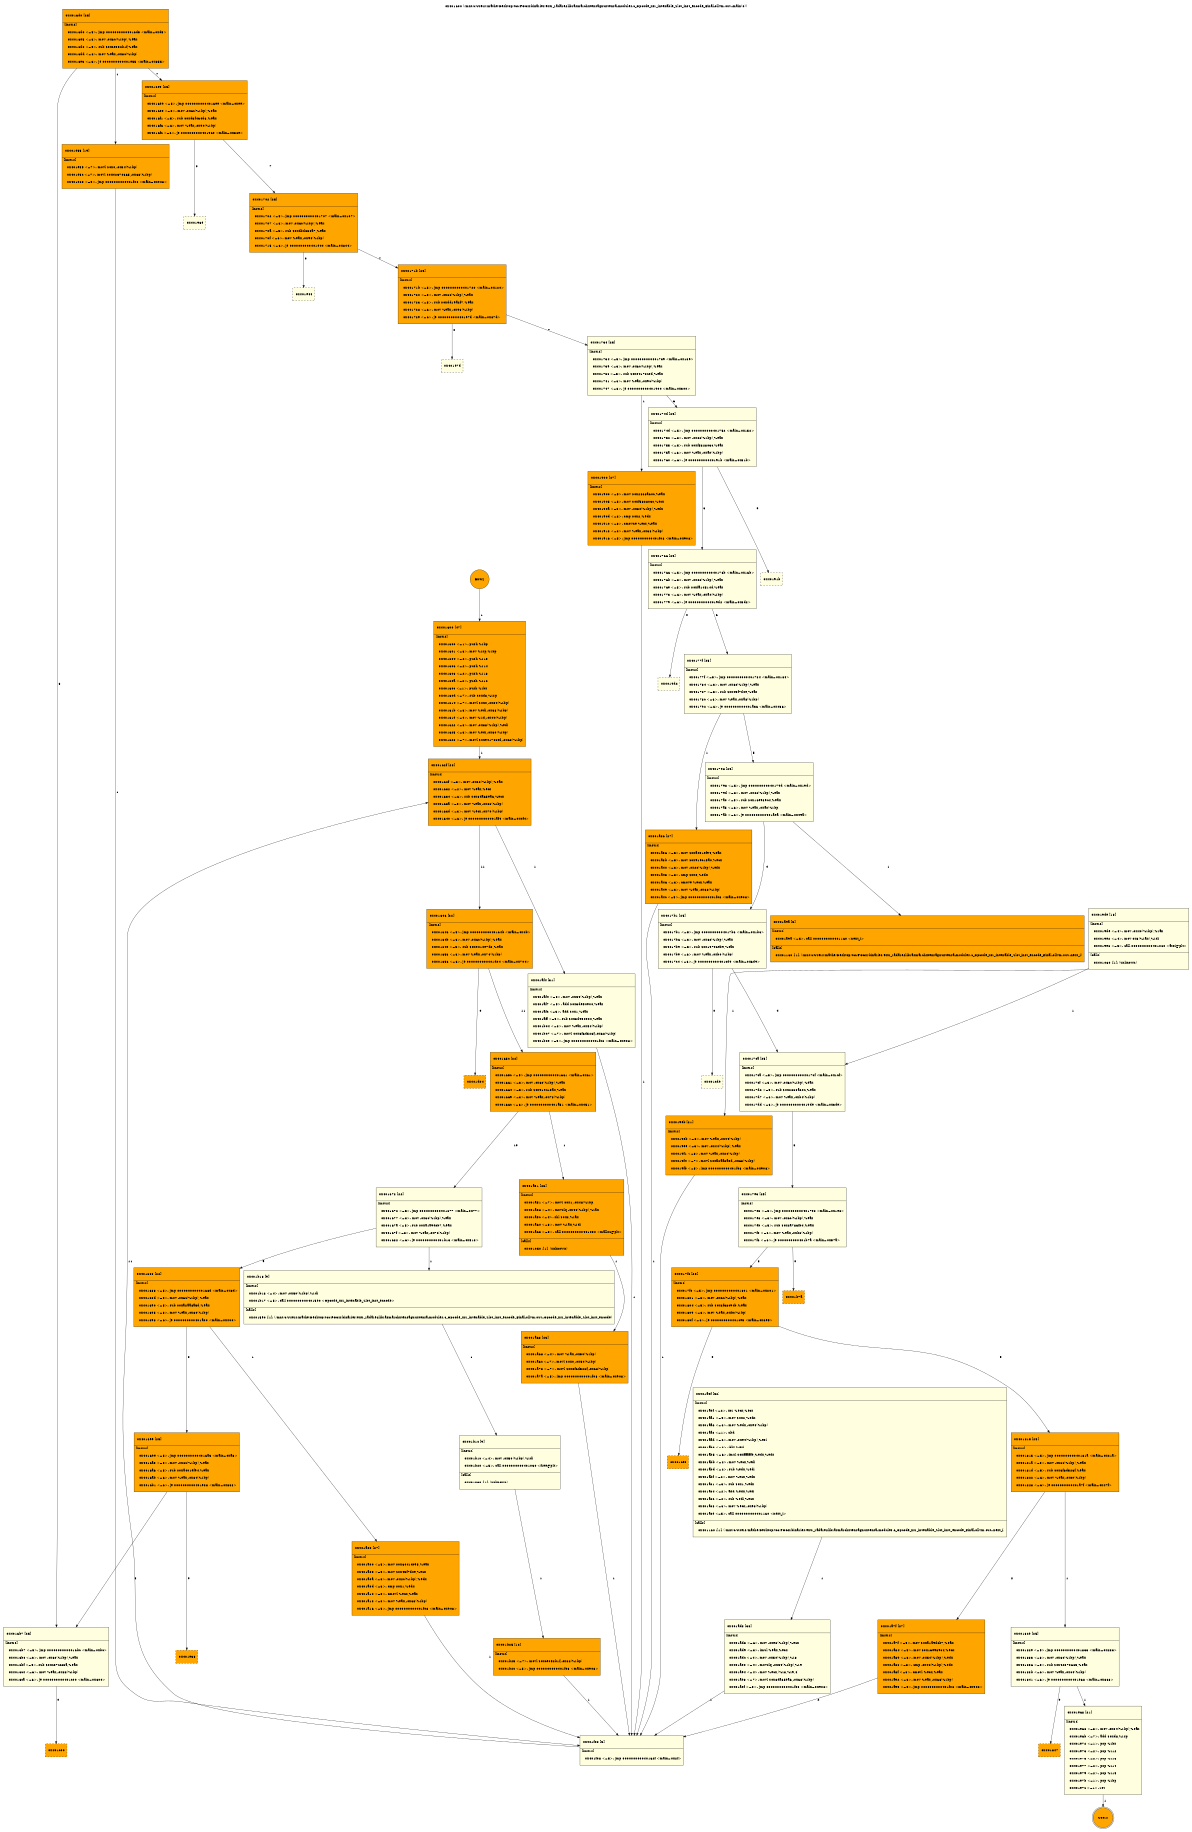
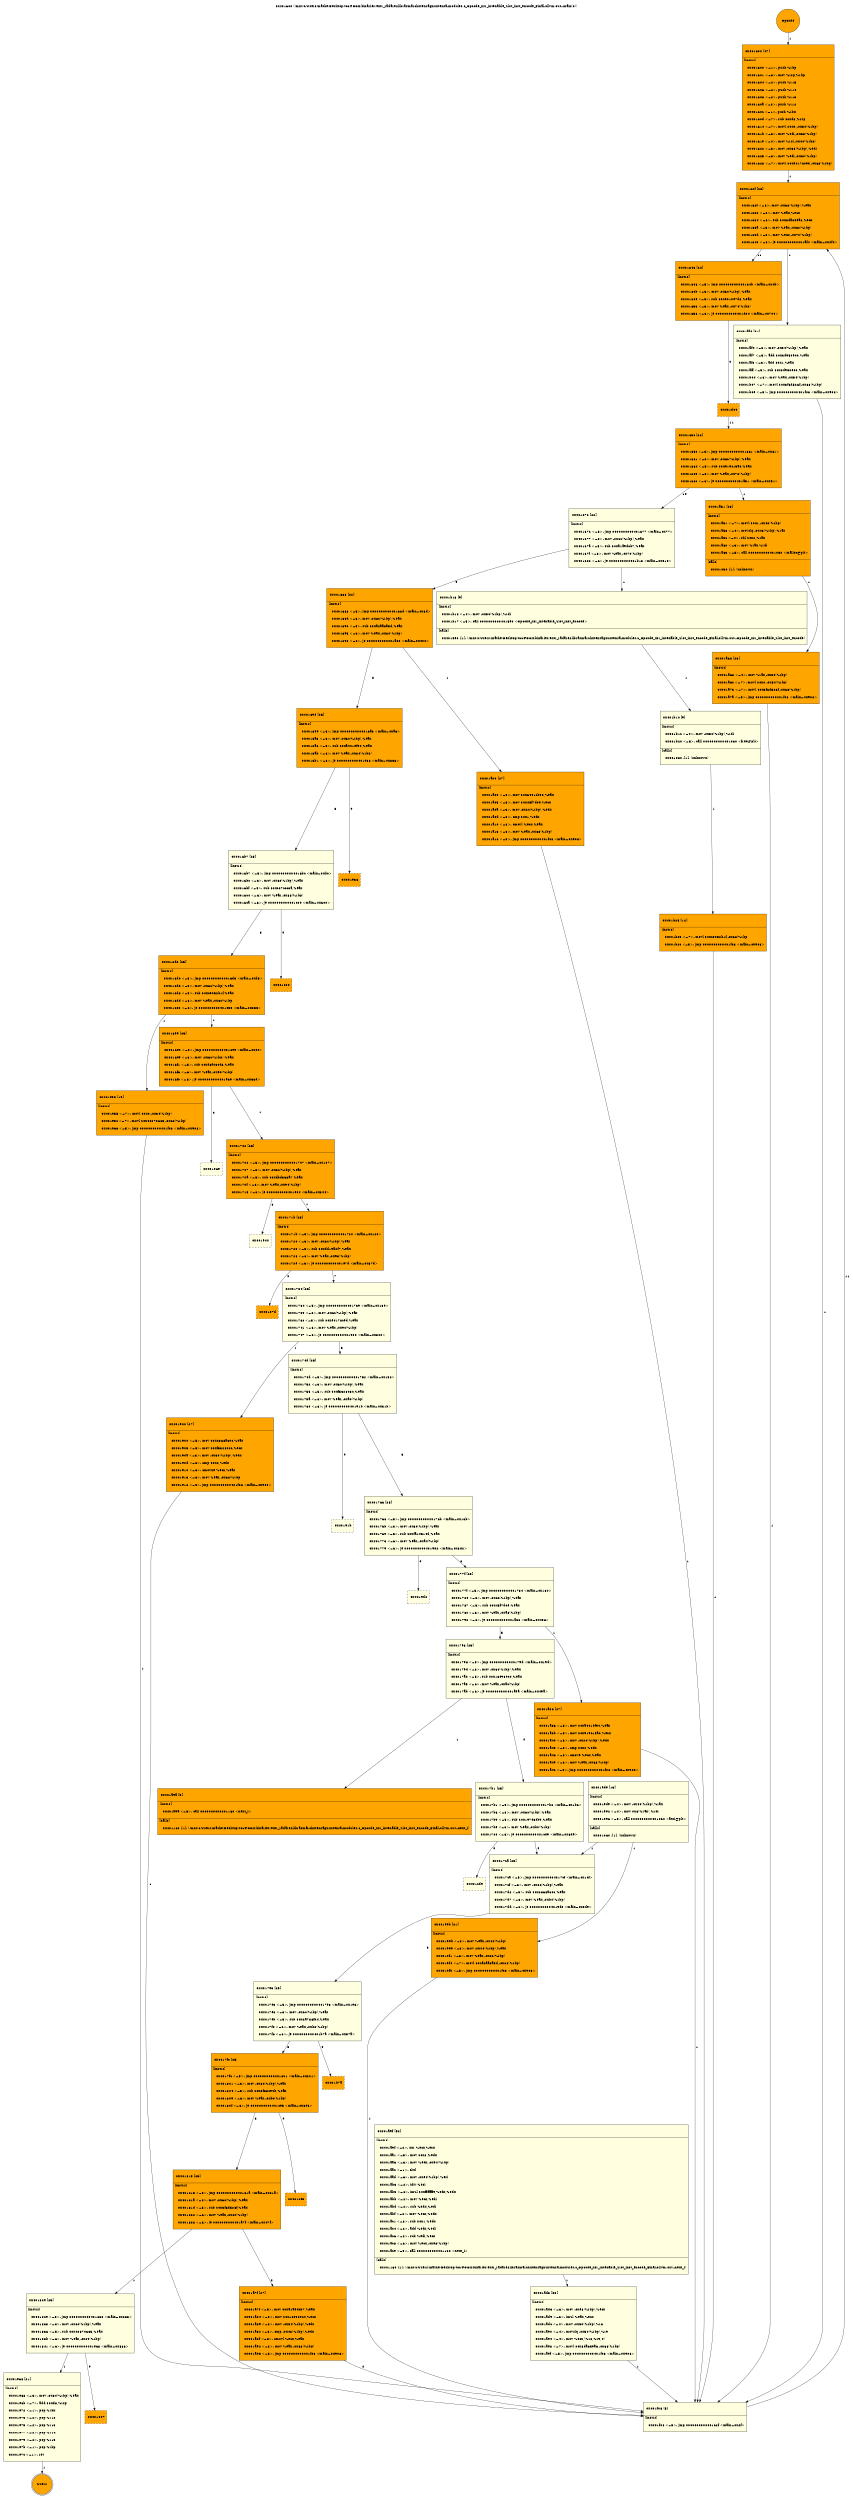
(452, 366) -> (267, 1312)
(480, 579) -> (788, 21)
(57, 844) -> (247, 931)
(503, 1010) -> (729, 421)
